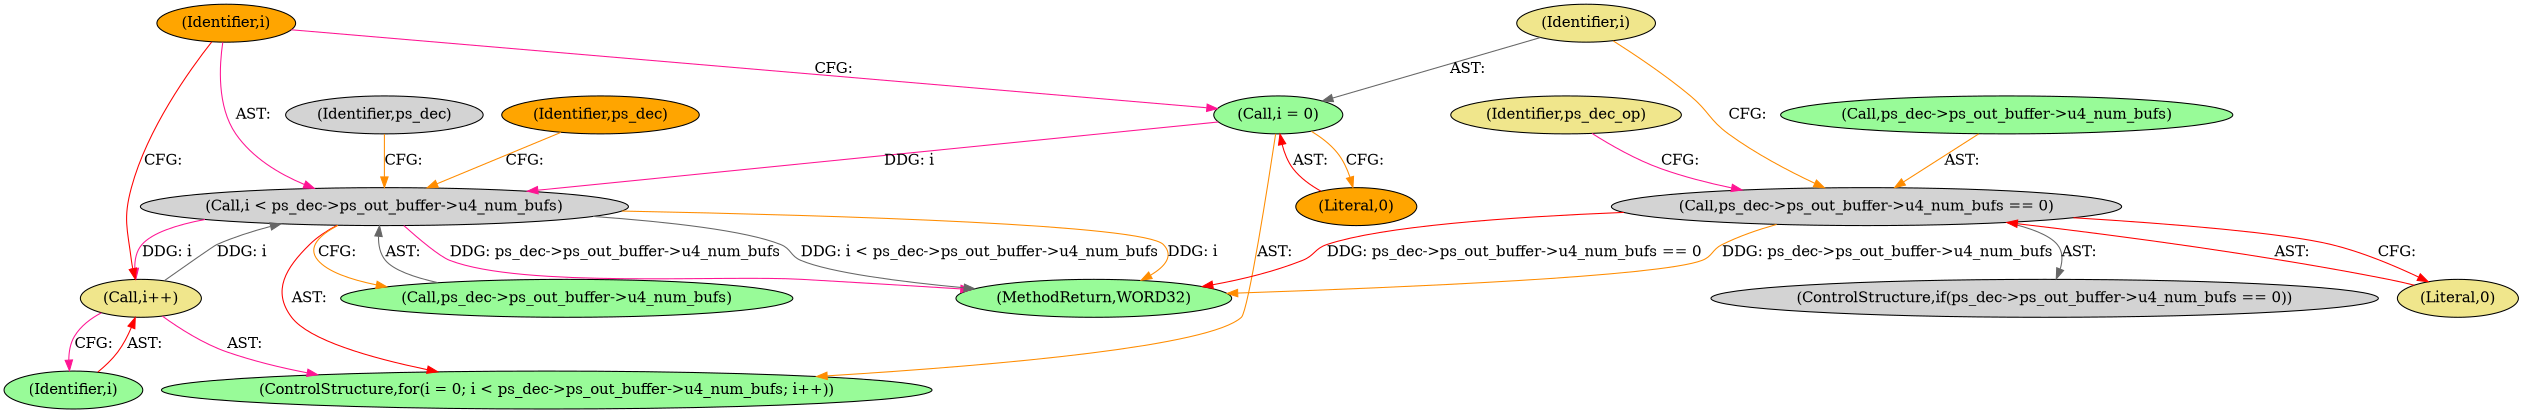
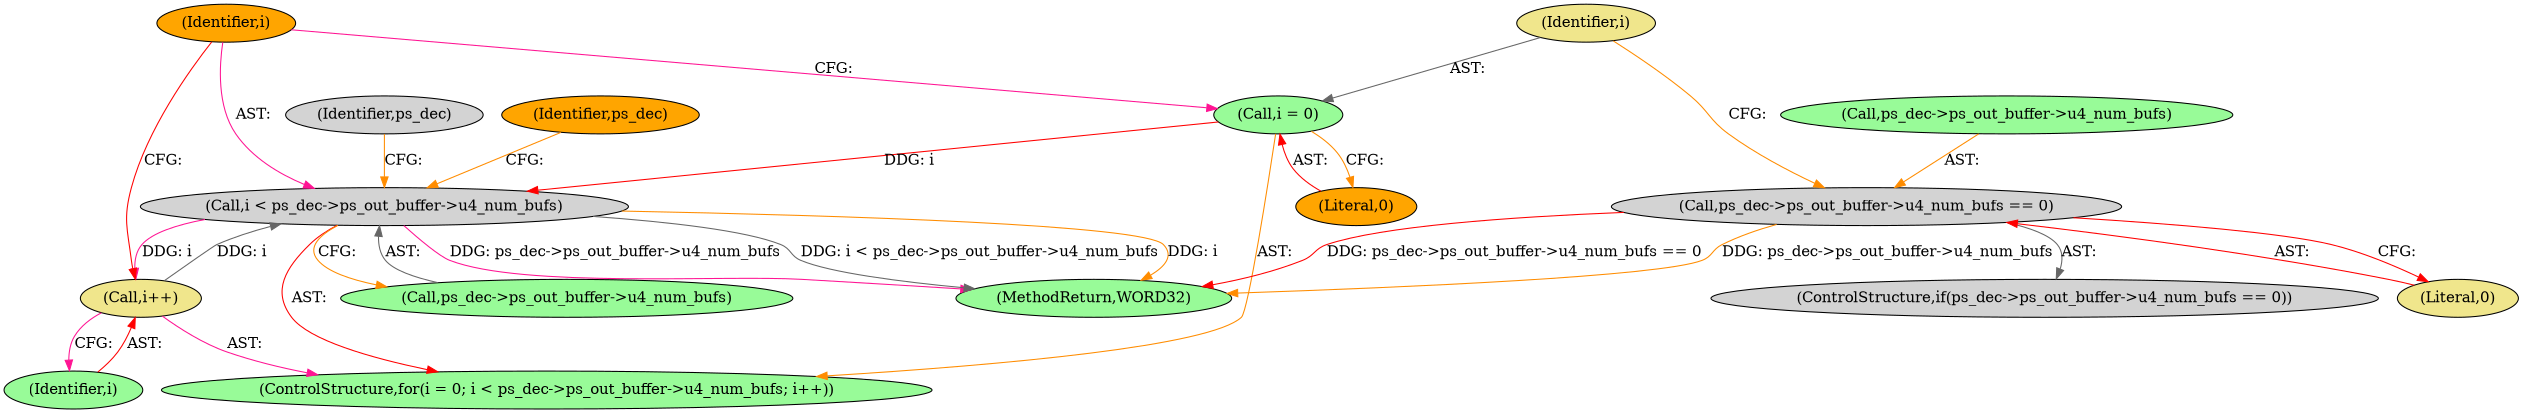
(1566, 115) -> none
(878, 156) -> (878, 156)
